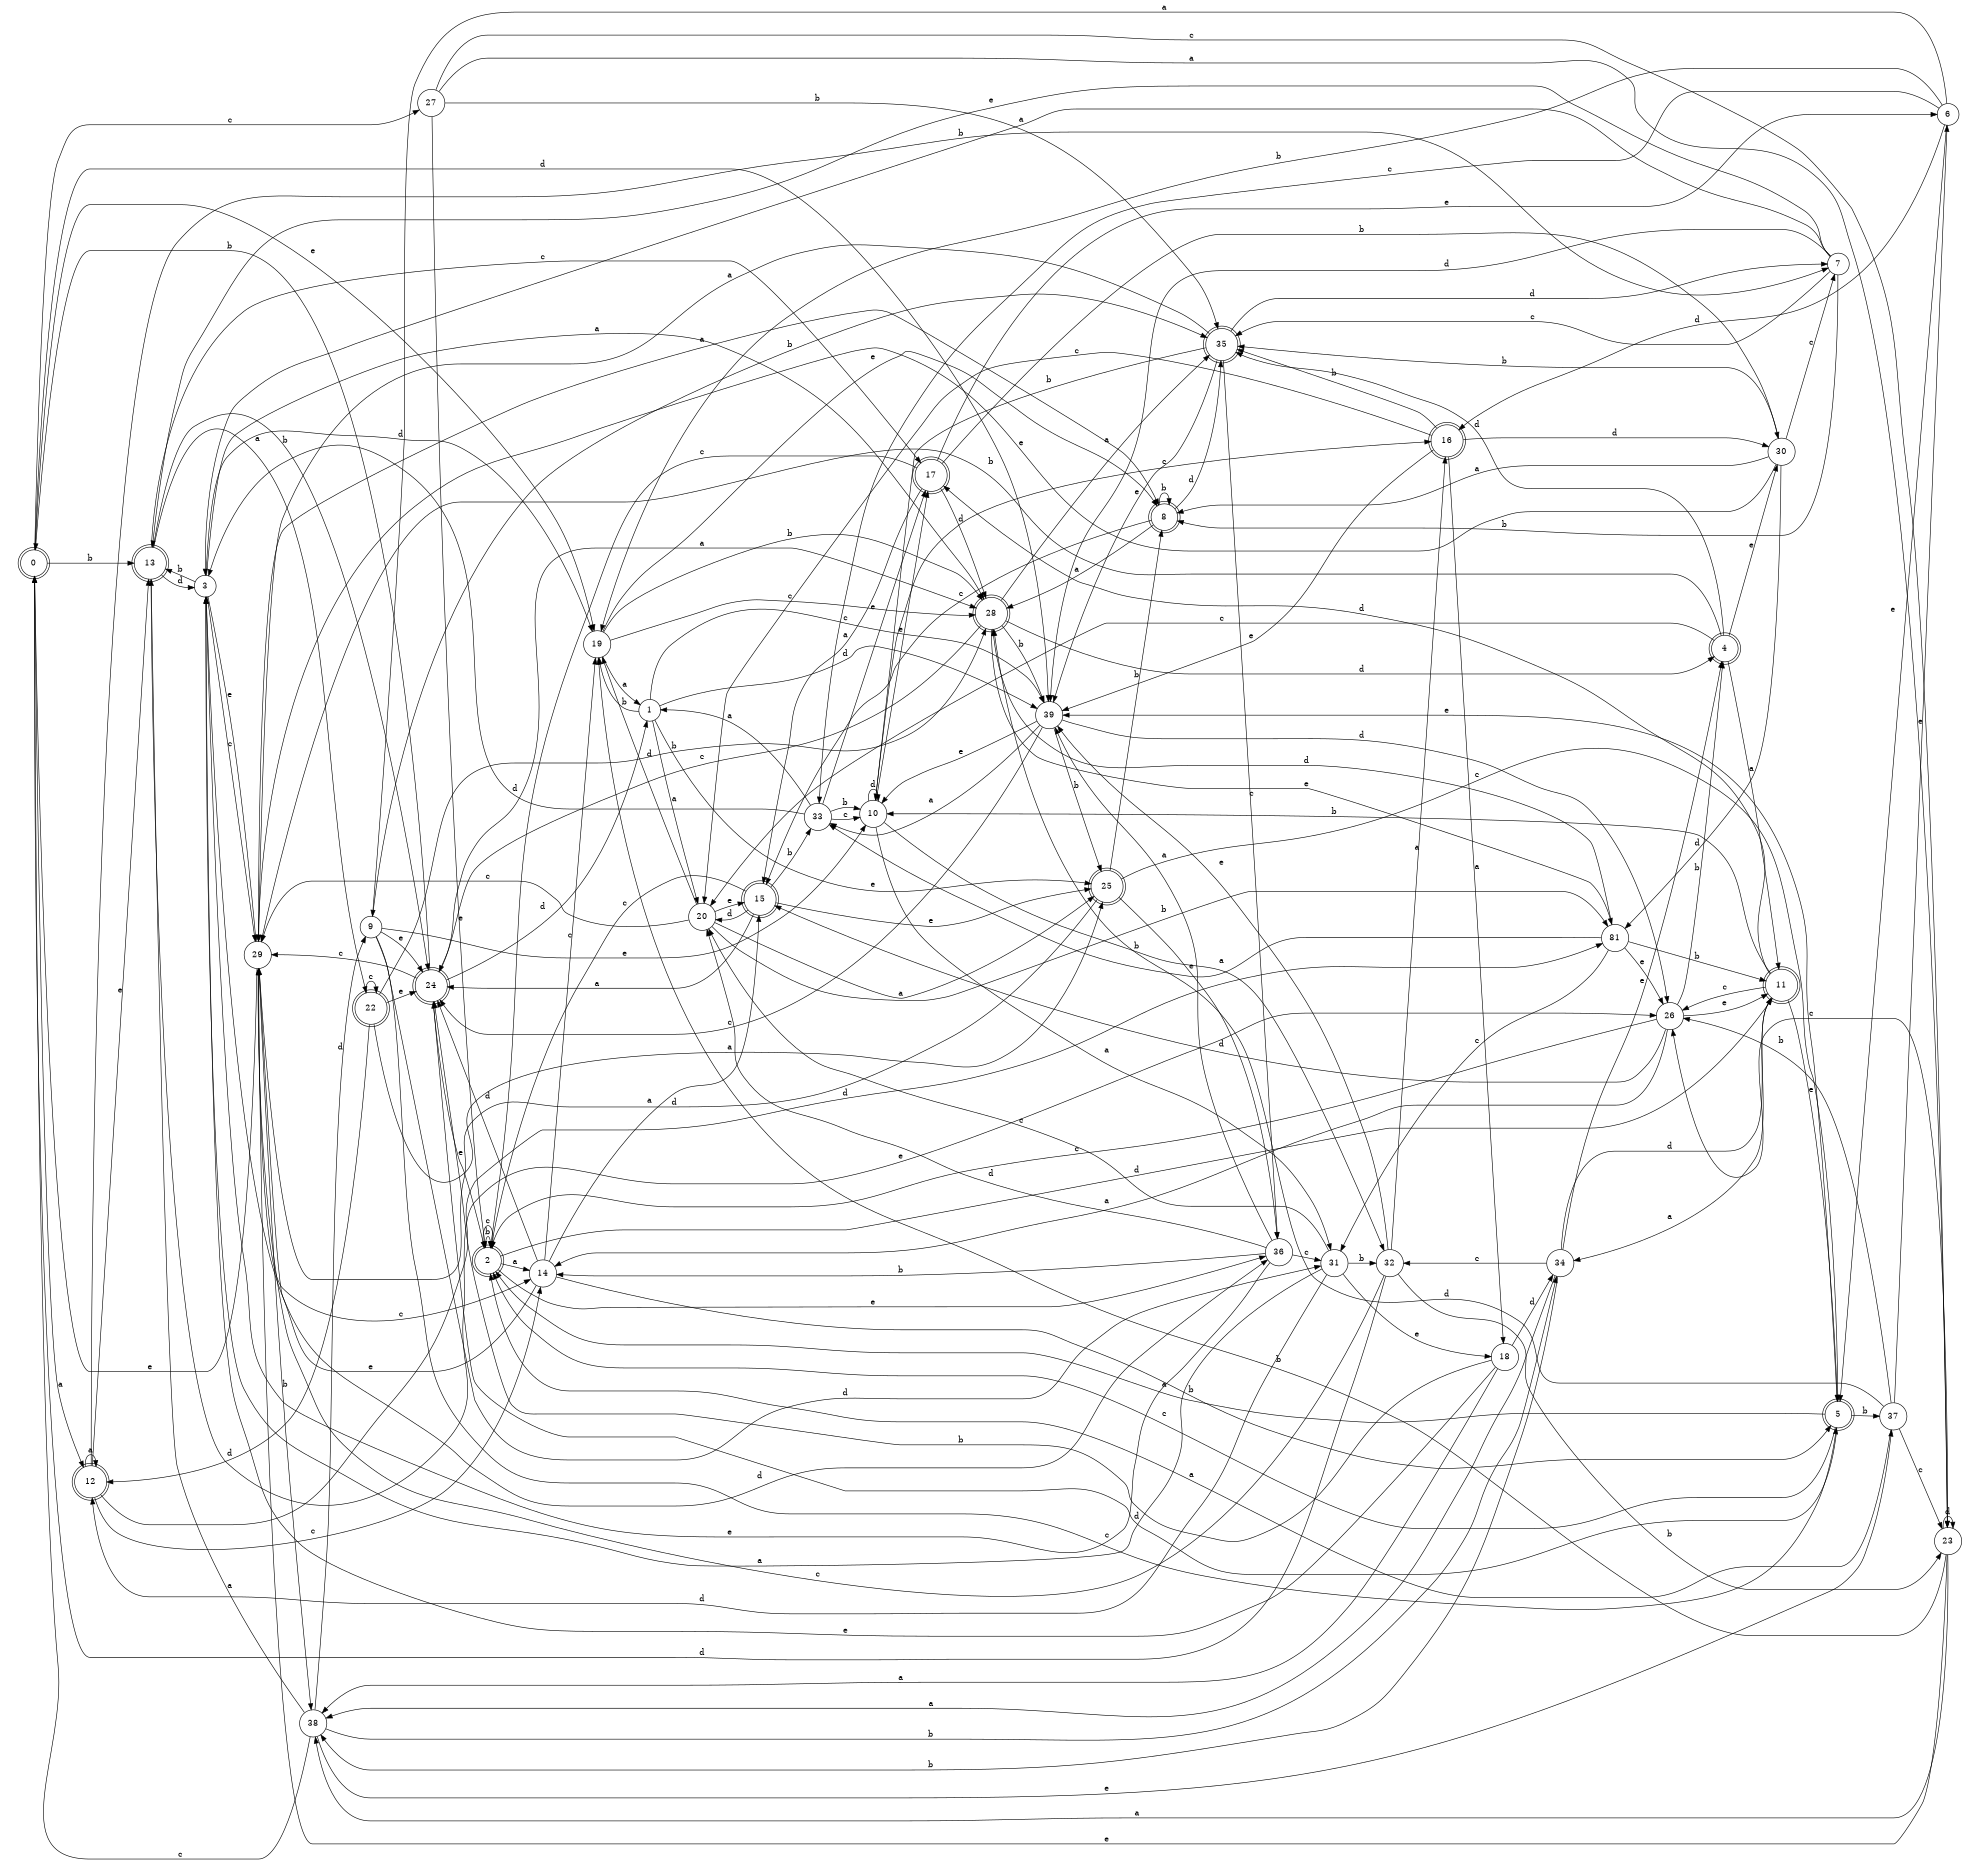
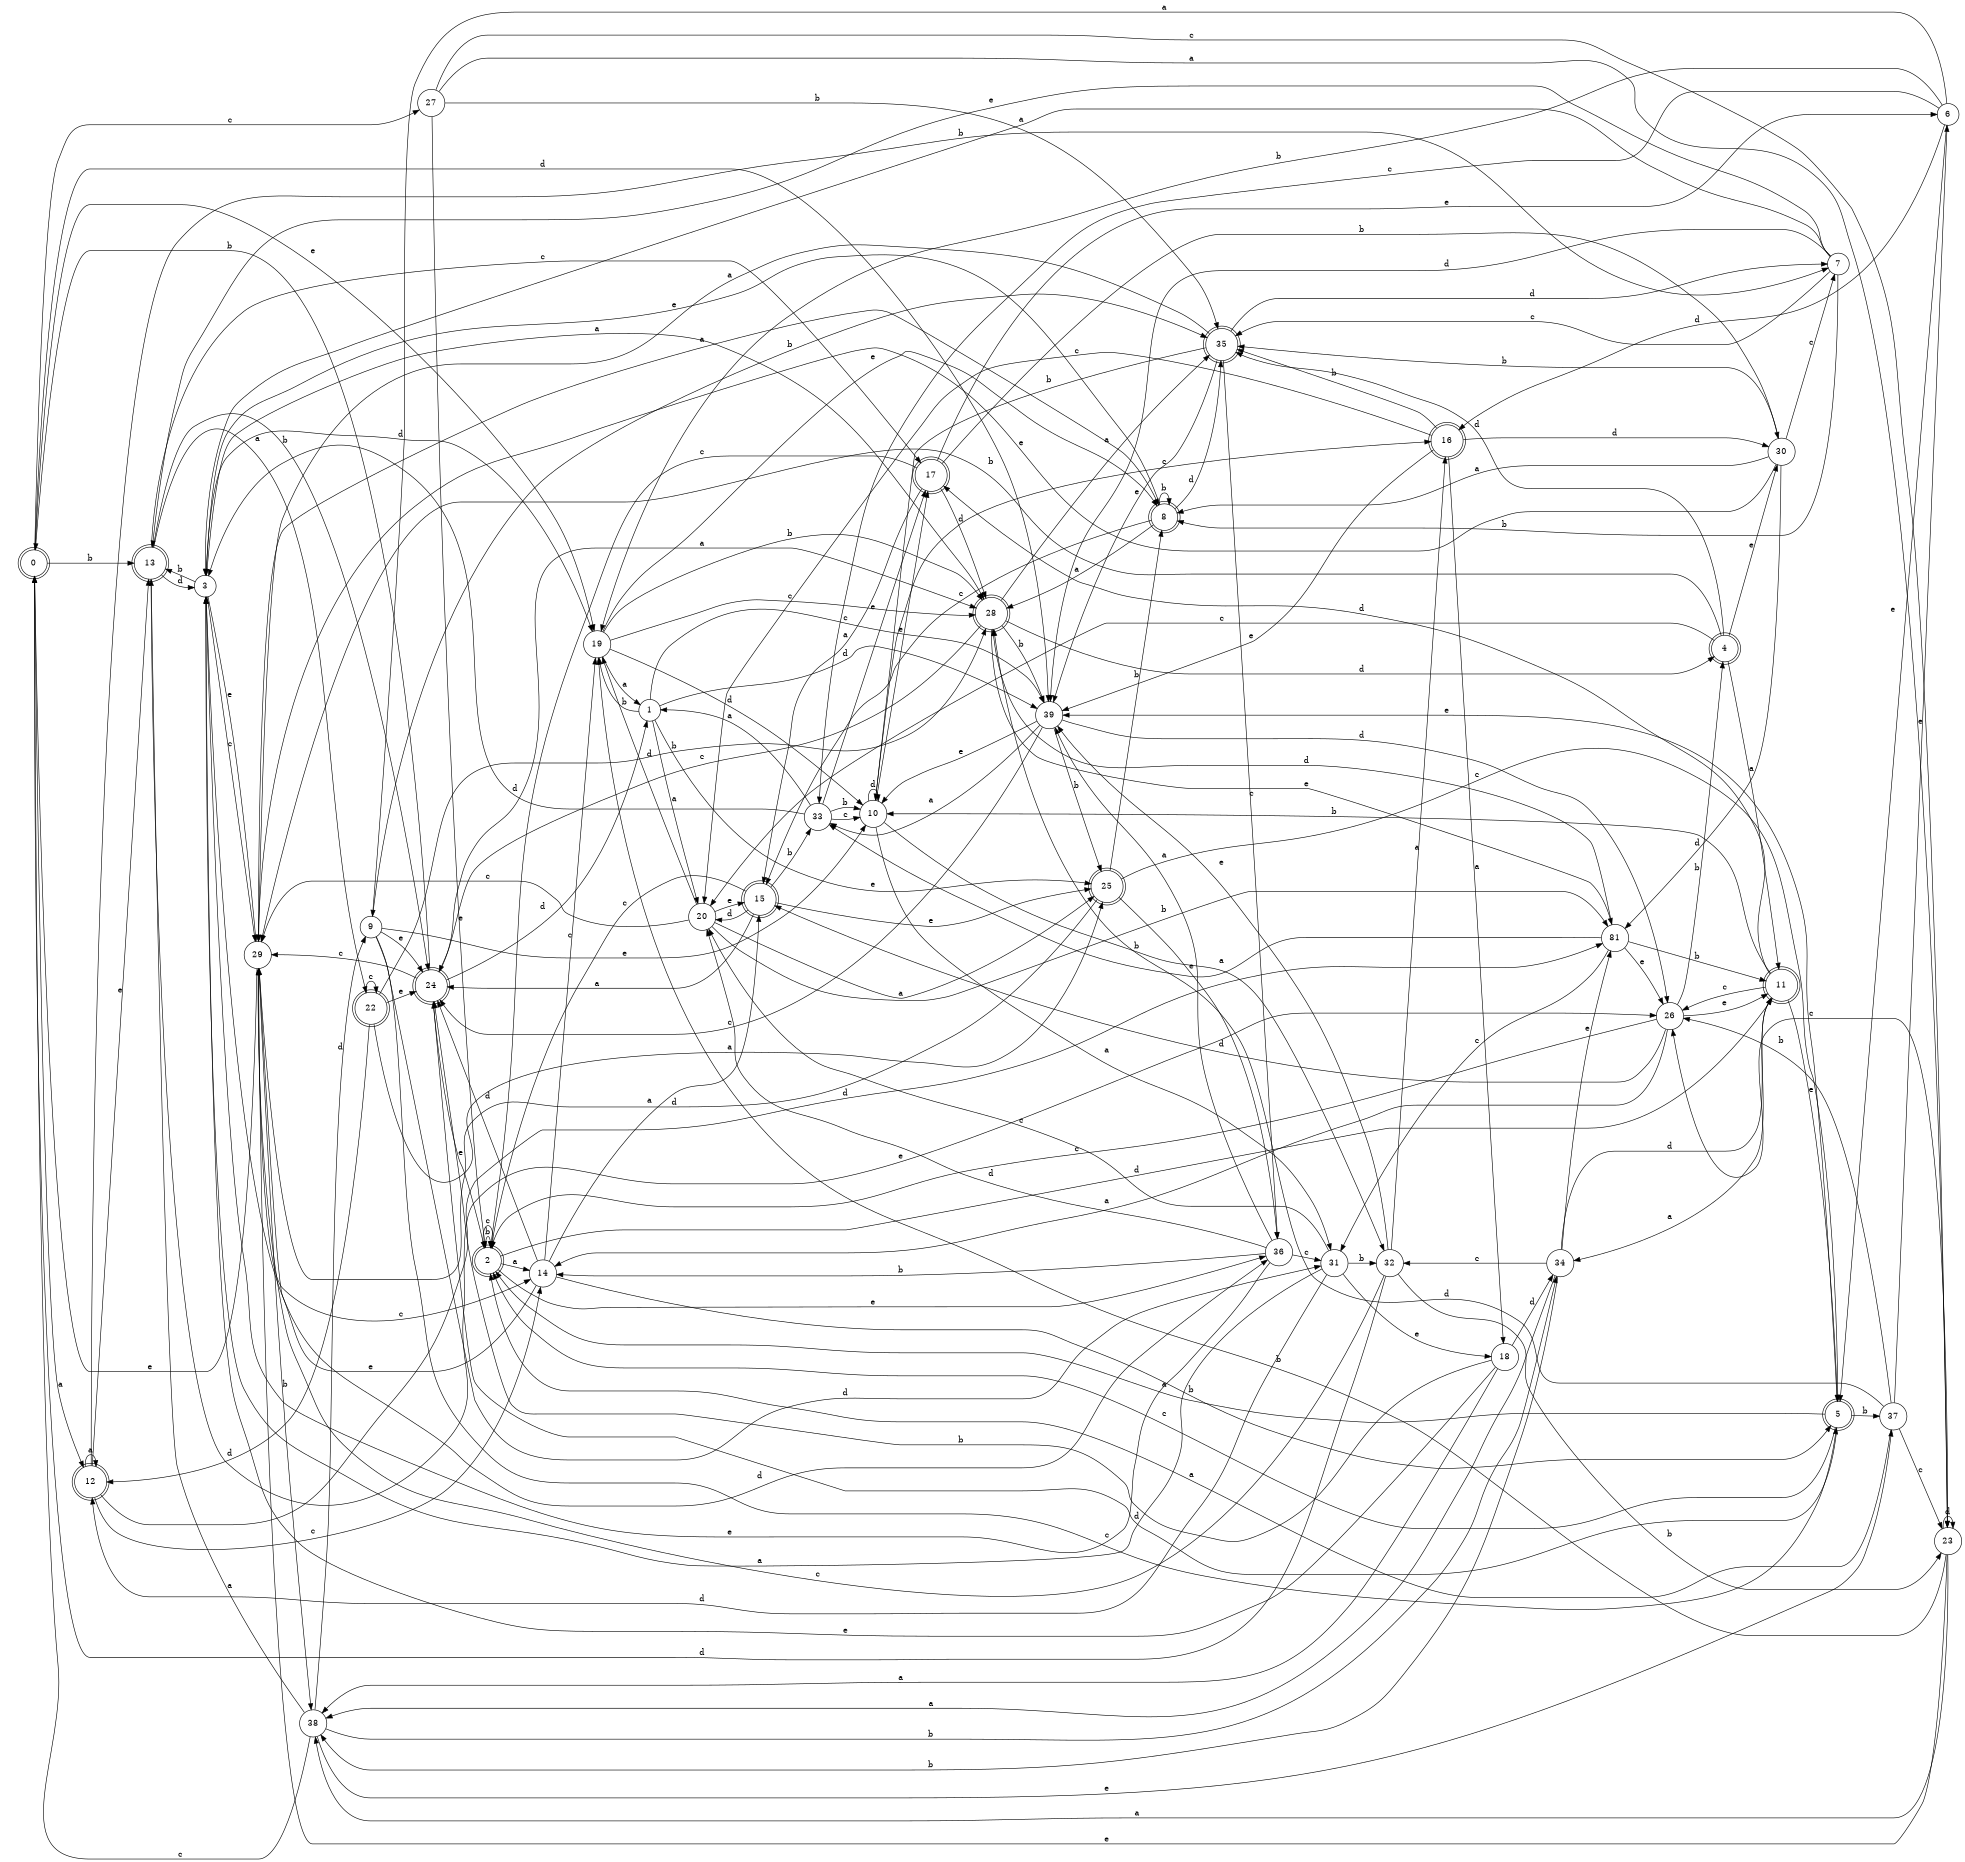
none -> (674, 309)
none -> (741, 713)
(1652, 962) -> (1577, 1109)
